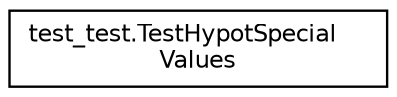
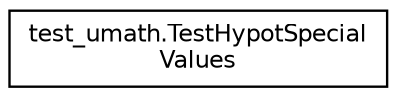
(198, 49) -> (198, 49)
